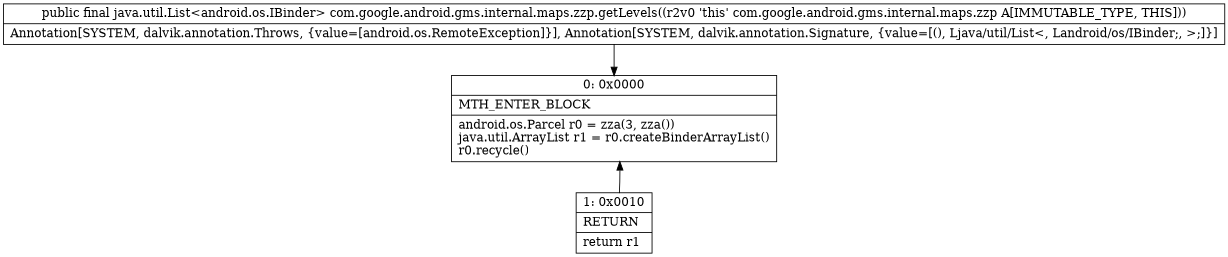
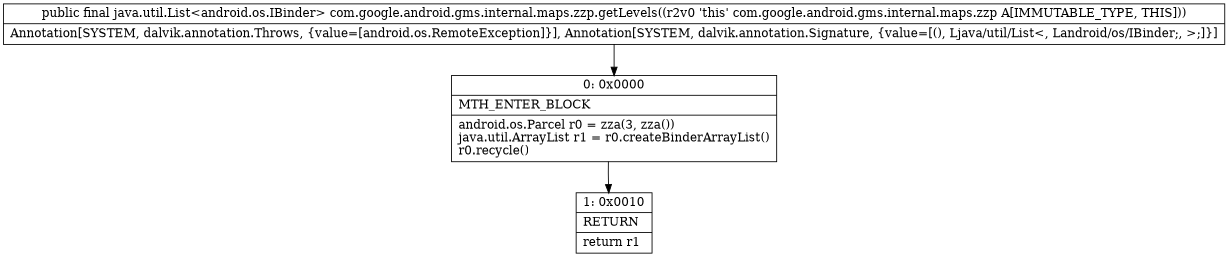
(620, 182) -> (608, 173)
